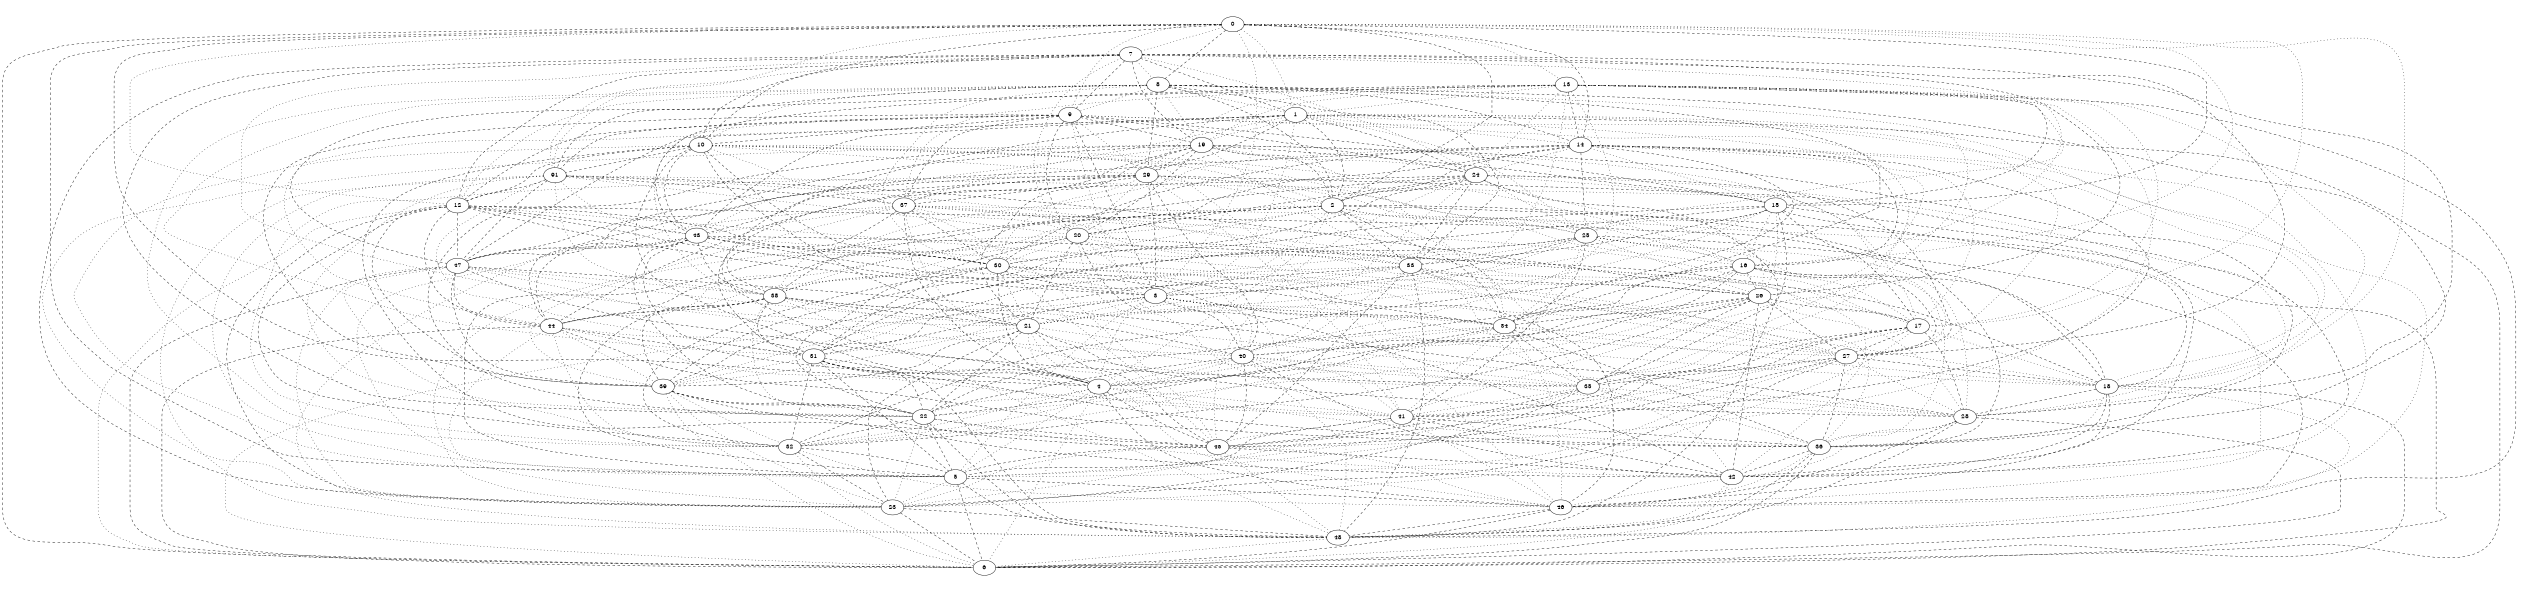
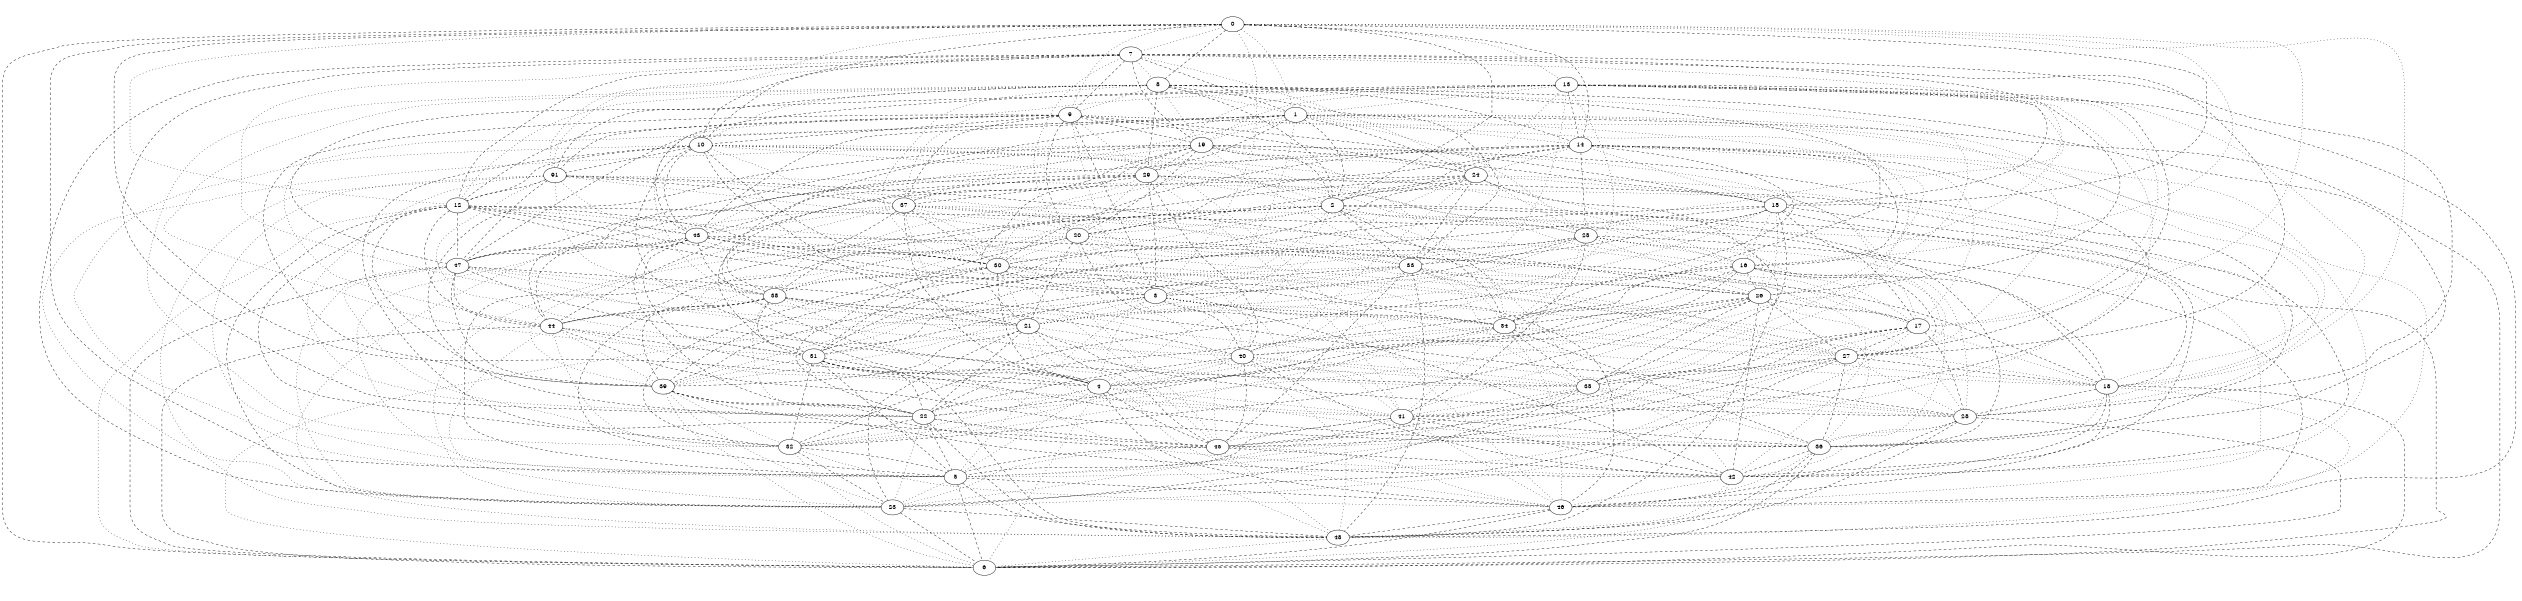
(368, 201) -> none
(1846, 208) -> (2135, 120)
